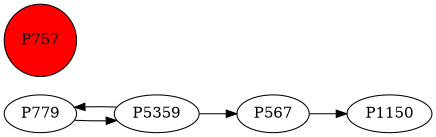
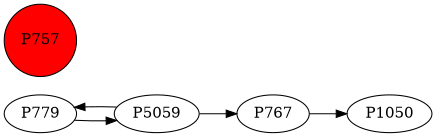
(157, 114) -> (157, 114)
(273, 114) -> (273, 114)
(389, 114) -> (389, 114)
